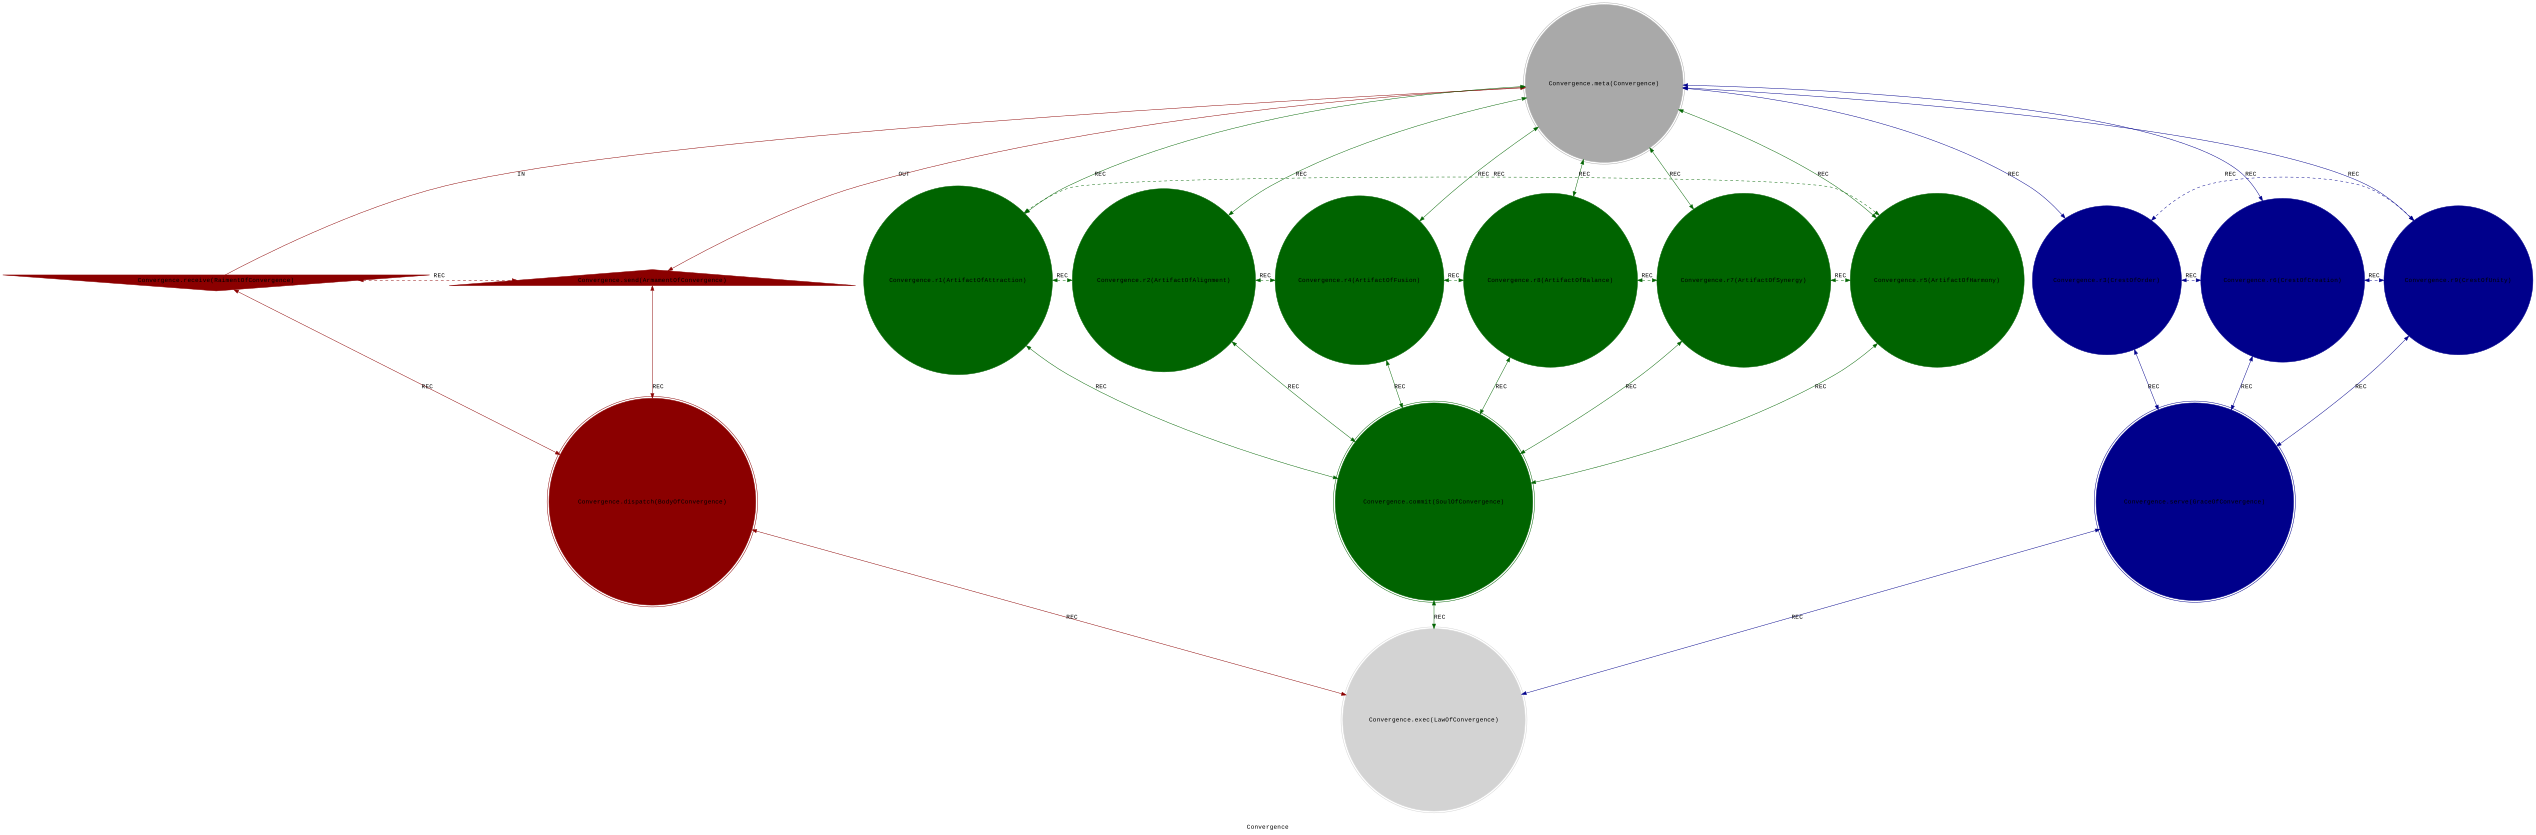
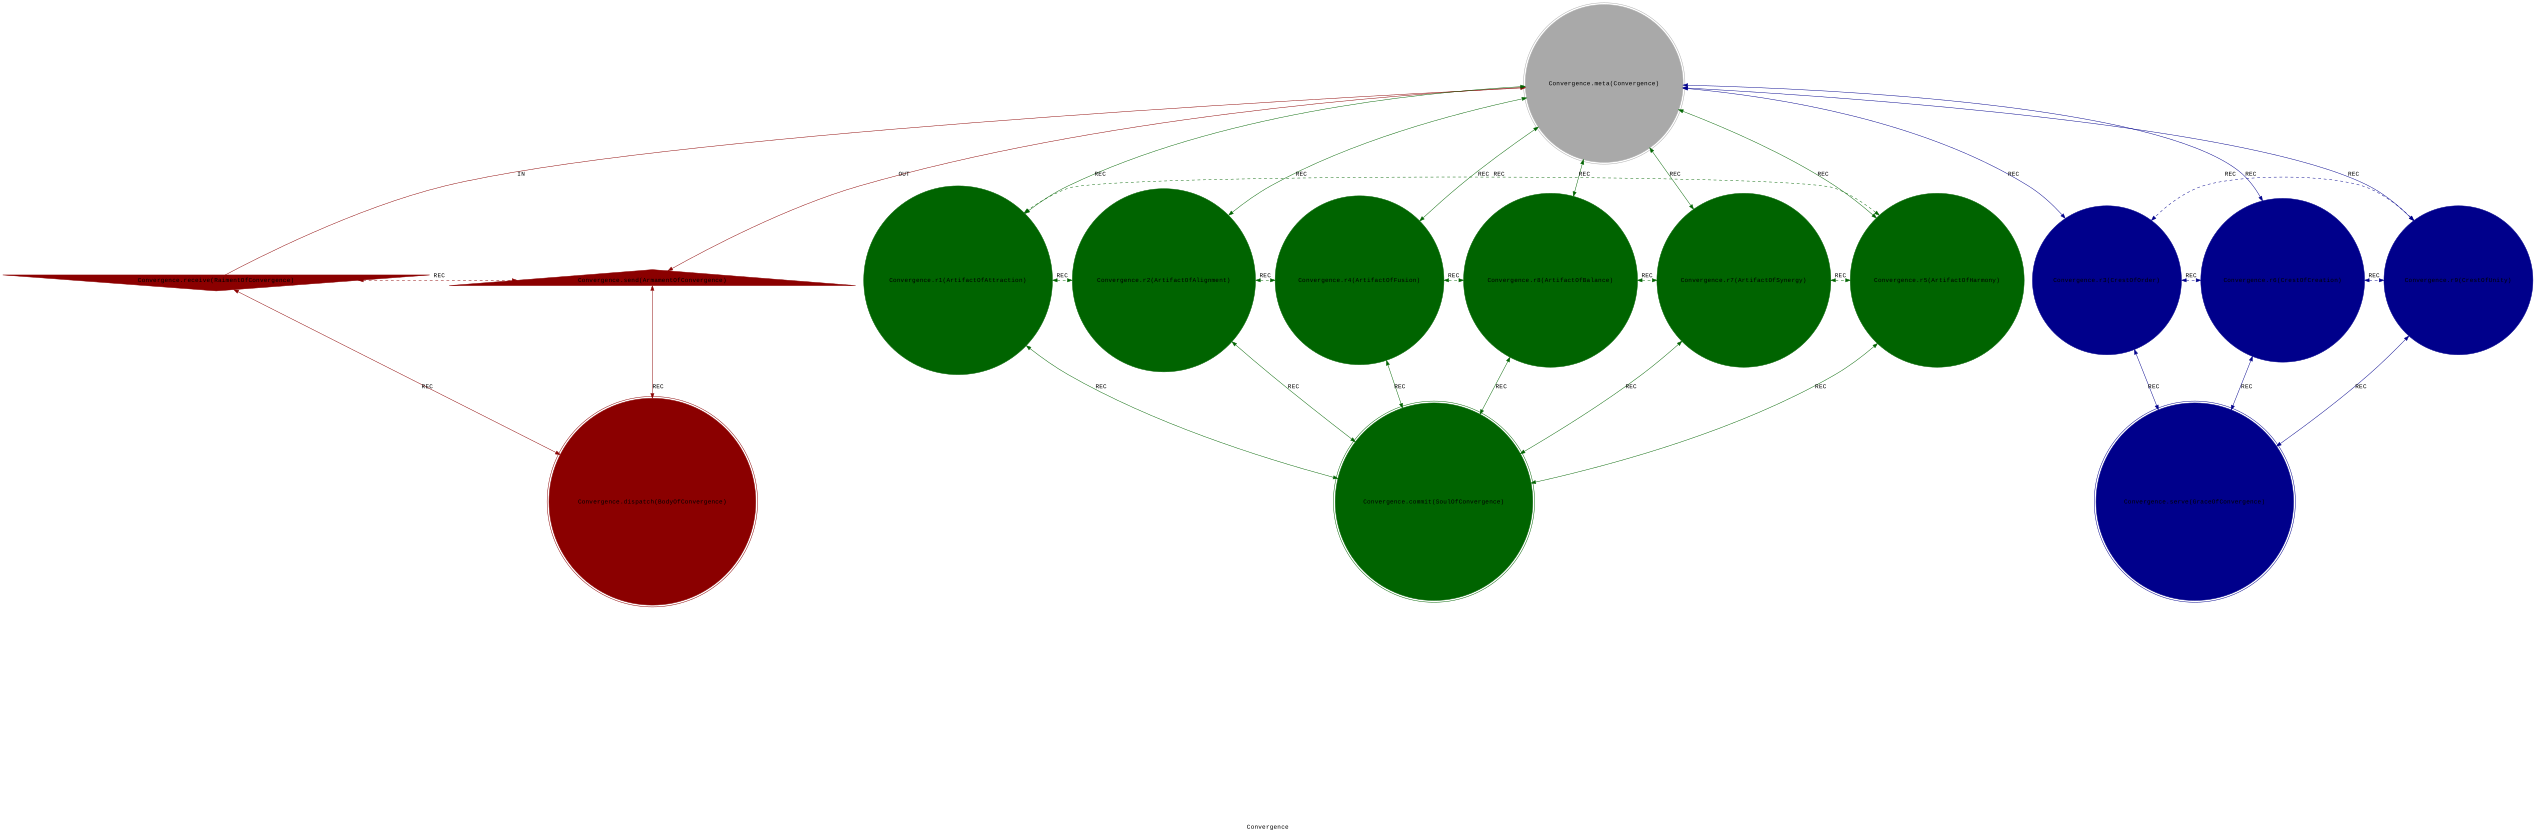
(1434, 720) -> none
